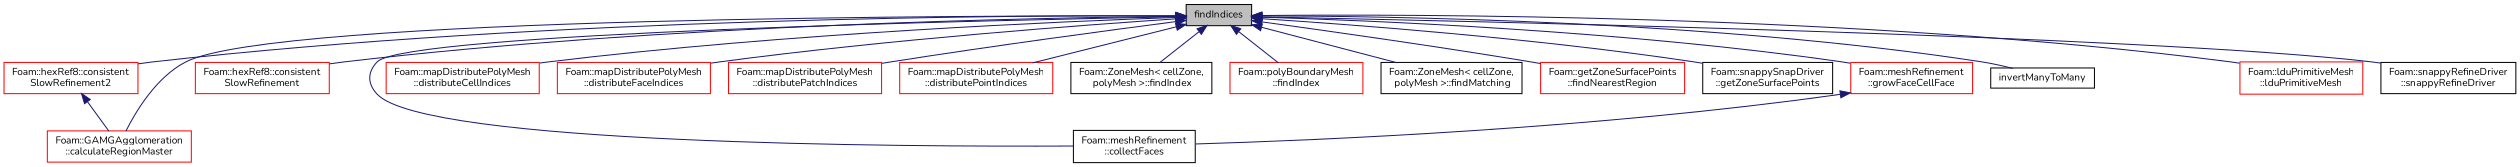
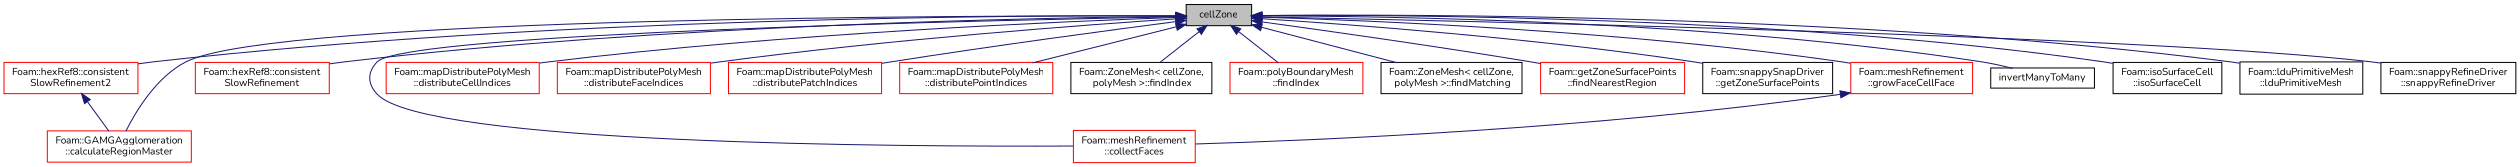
(1219, 15) -> (1219, 15)
none -> (2167, 78)
(2301, 78) -> (2301, 78)
(1134, 147) -> (1134, 147)
